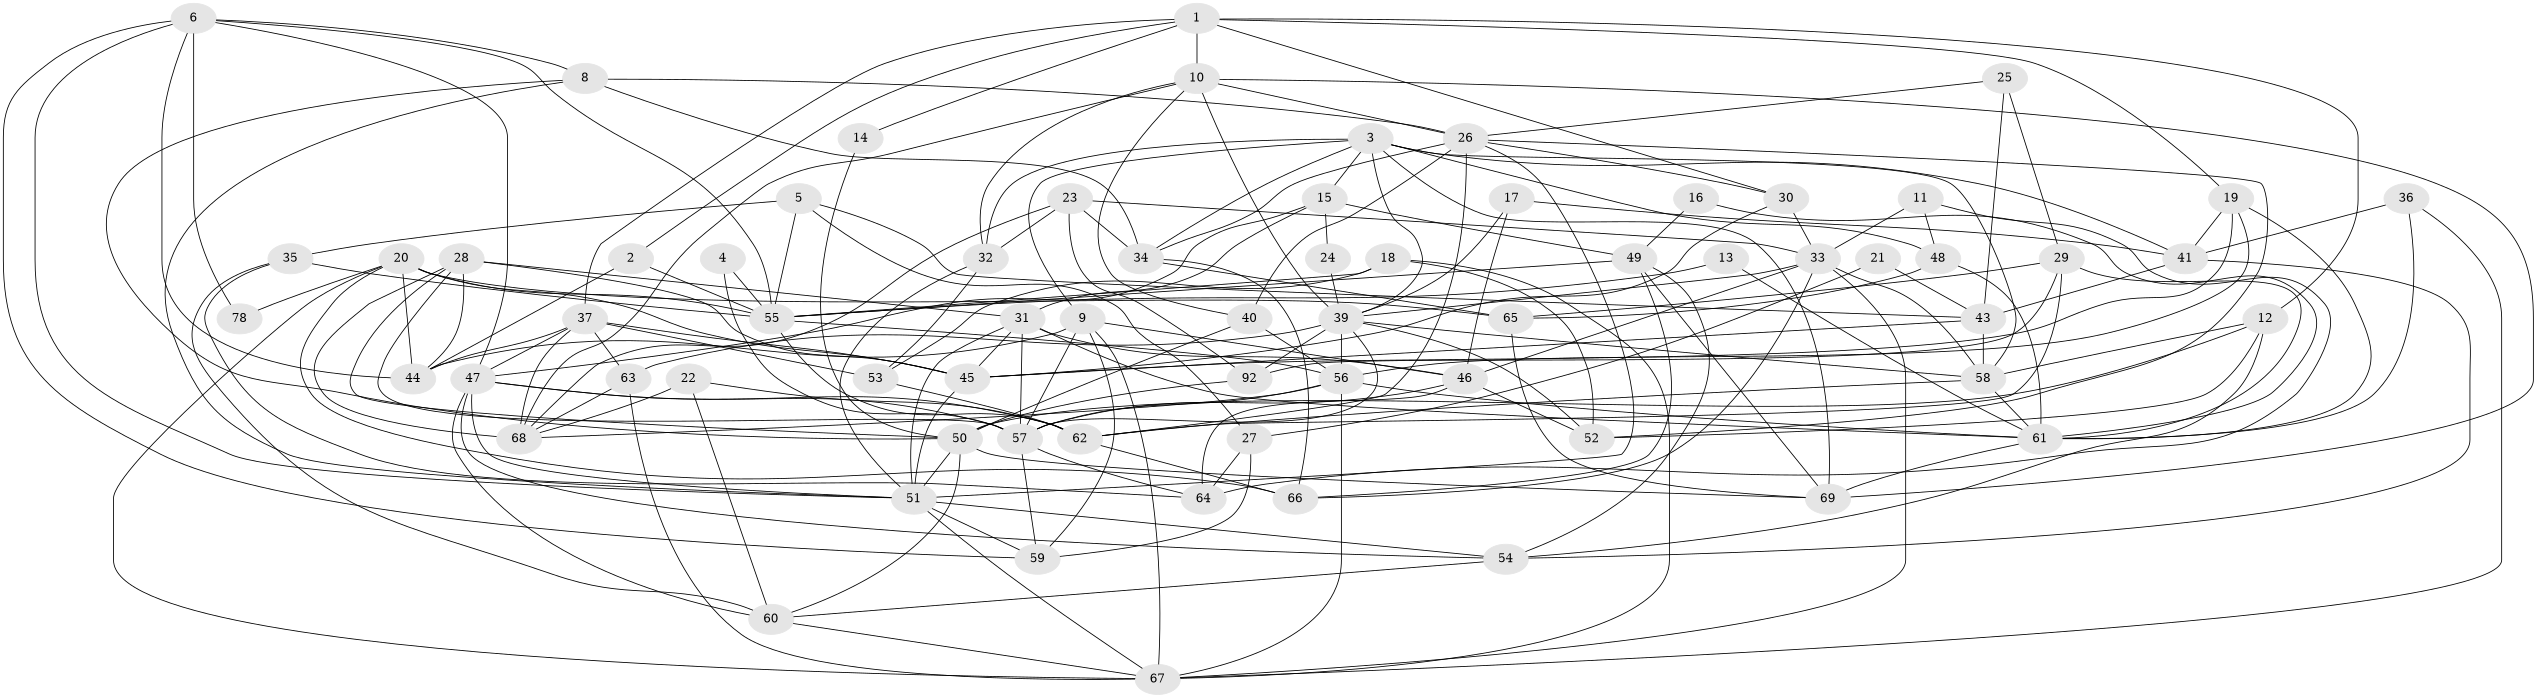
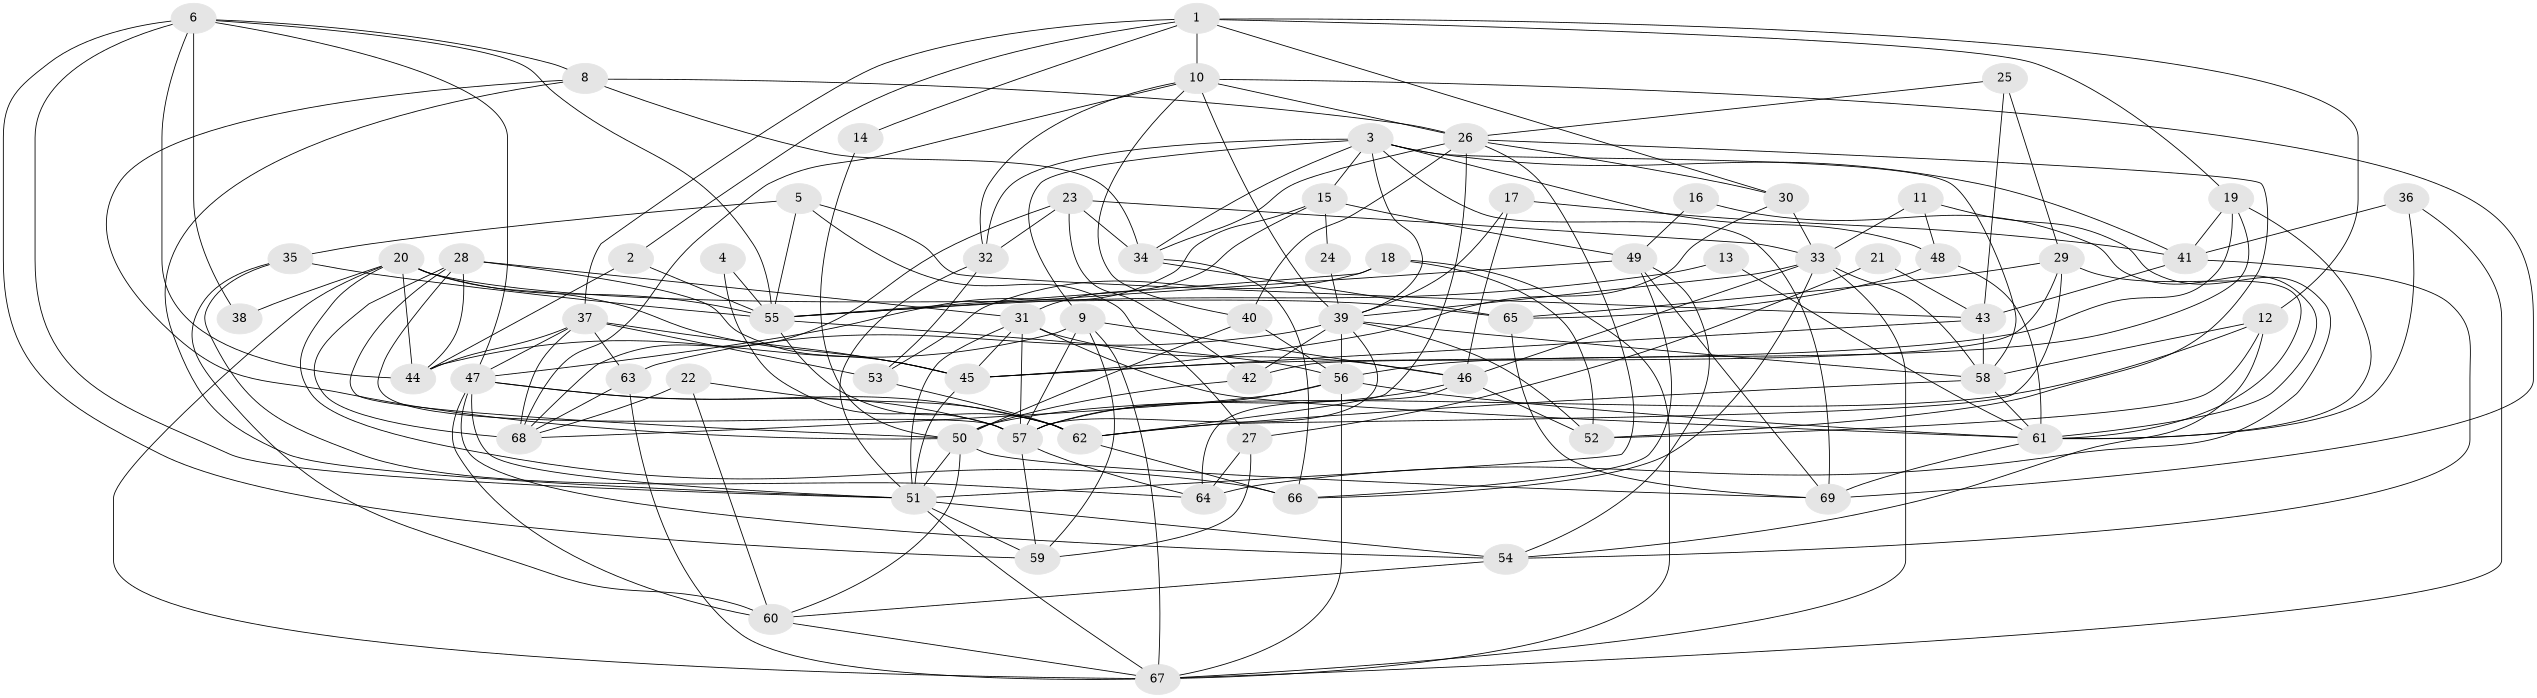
(240, 319) -> (240, 319)
(1250, 379) -> (1250, 379)
